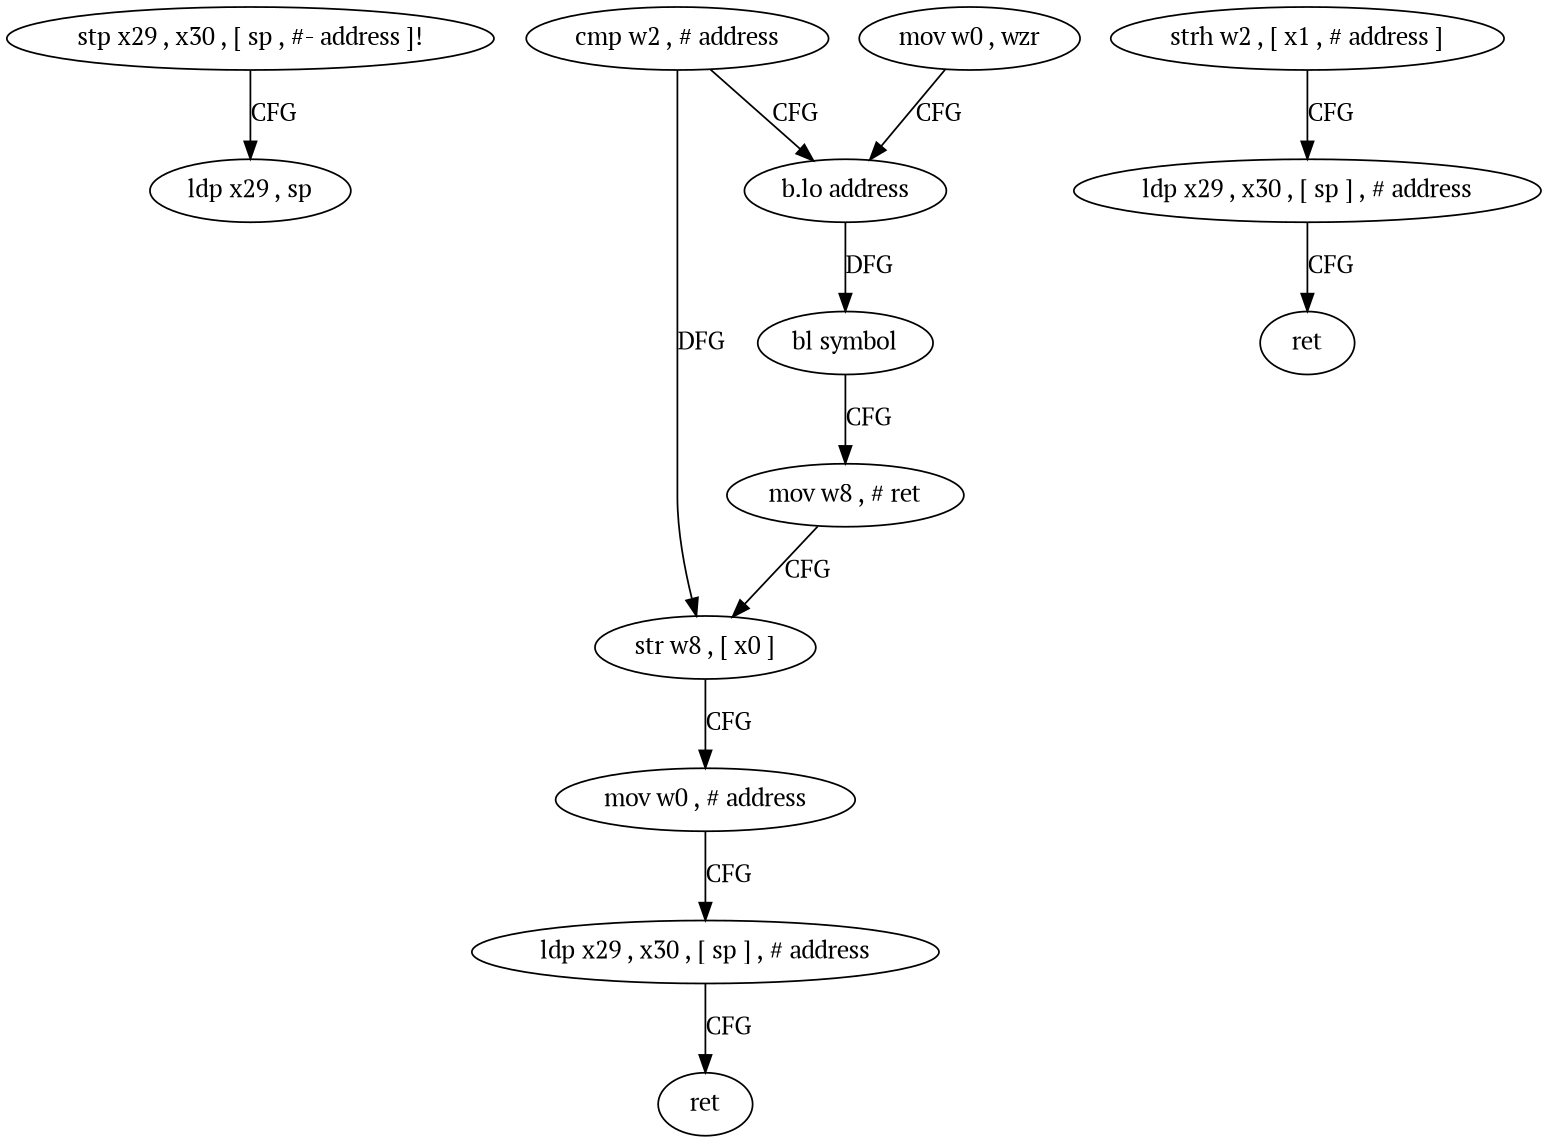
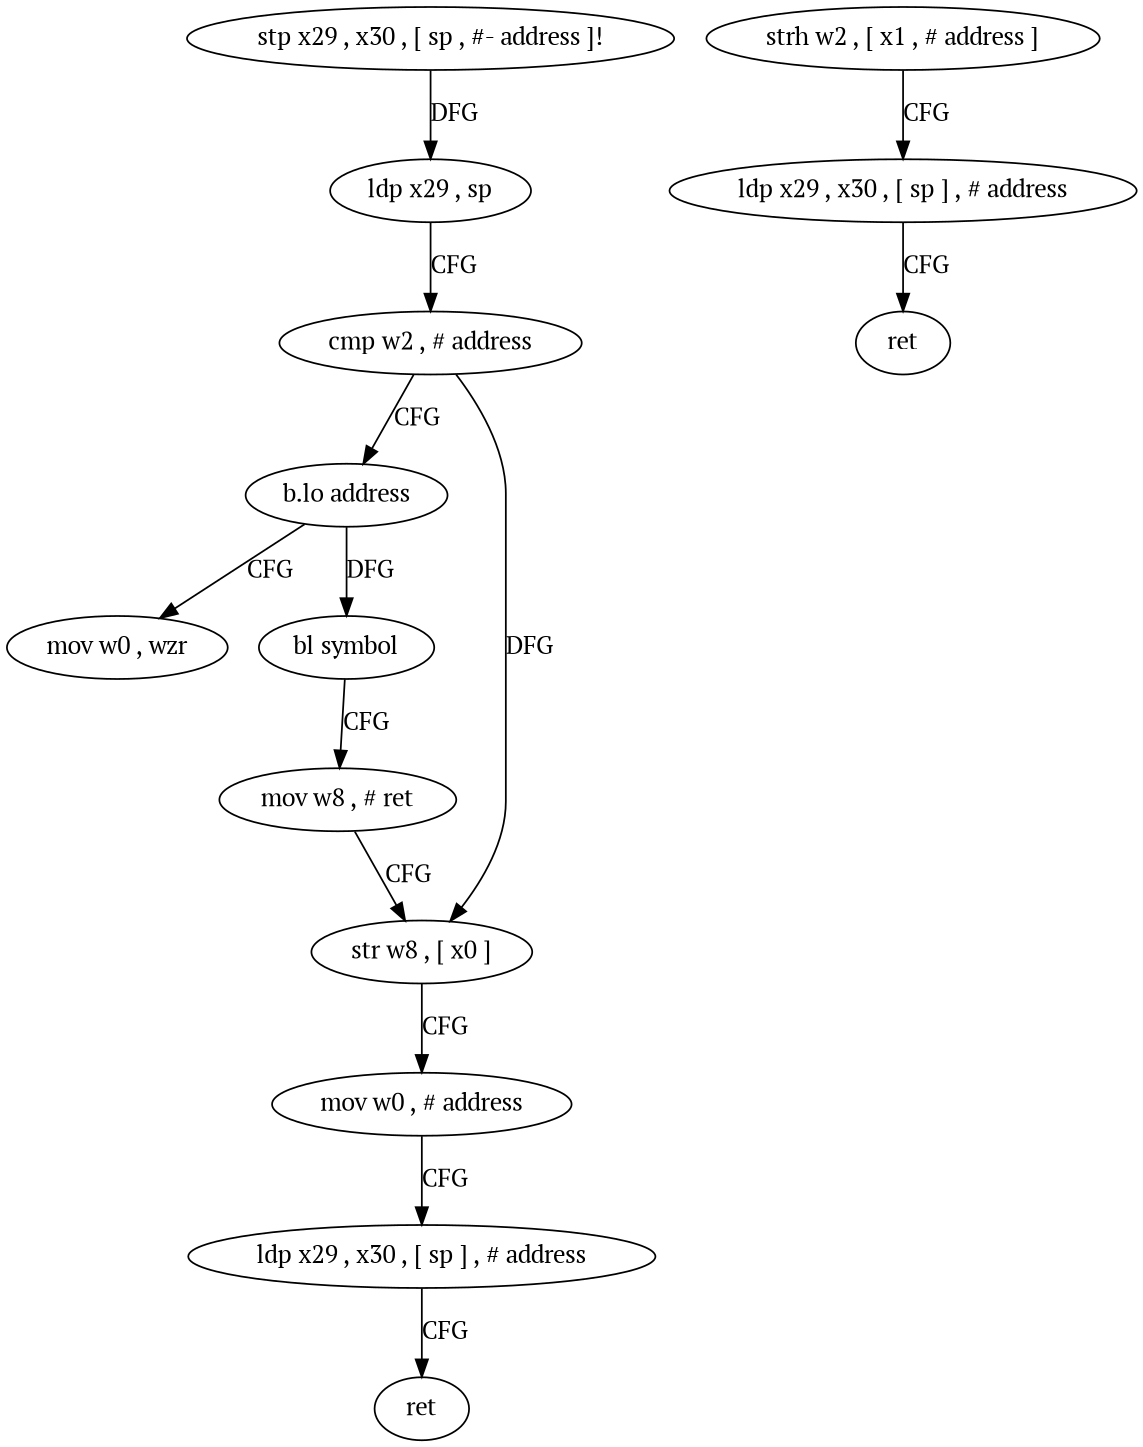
(913, 108) -> (240, 566)
(274, 115) -> (455, 115)
none -> (431, 258)
